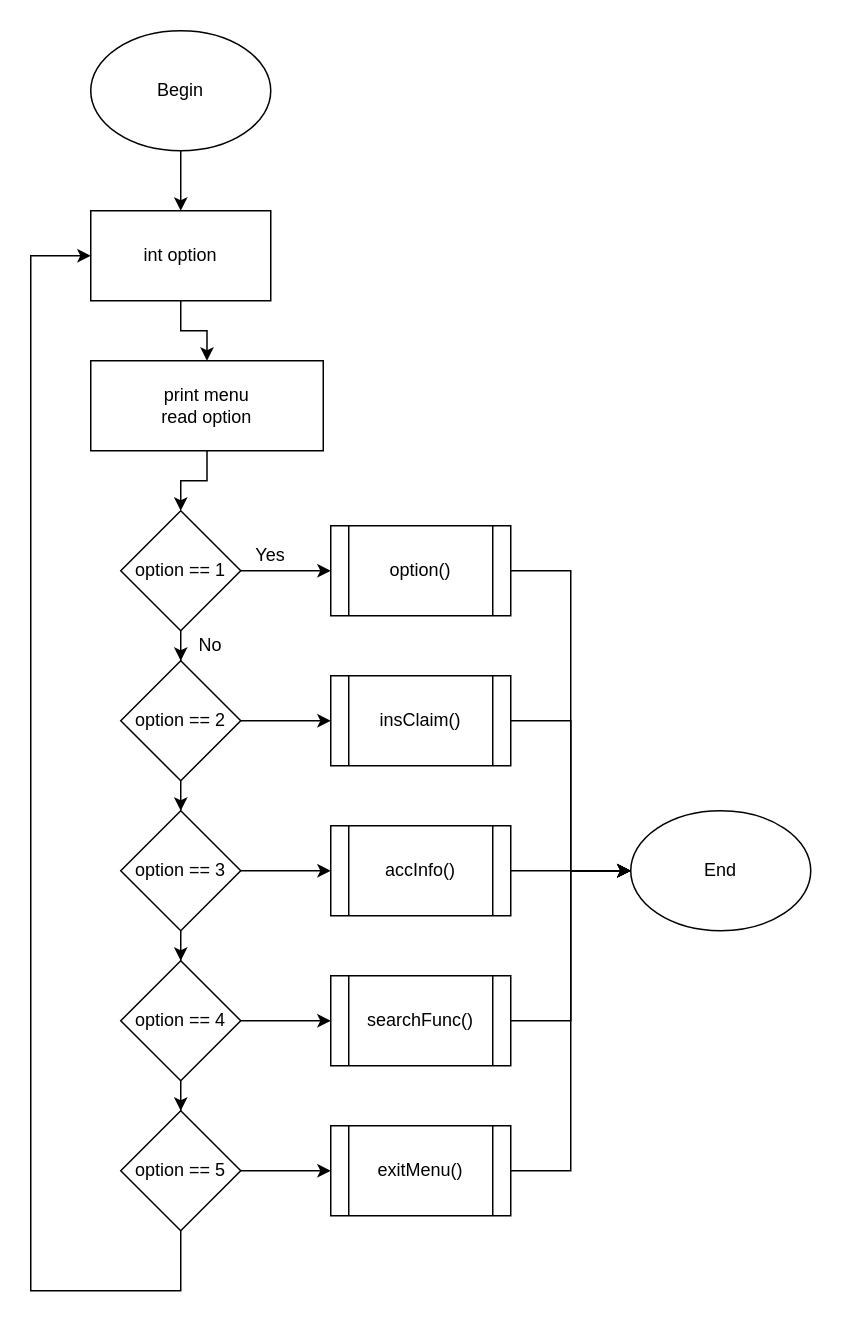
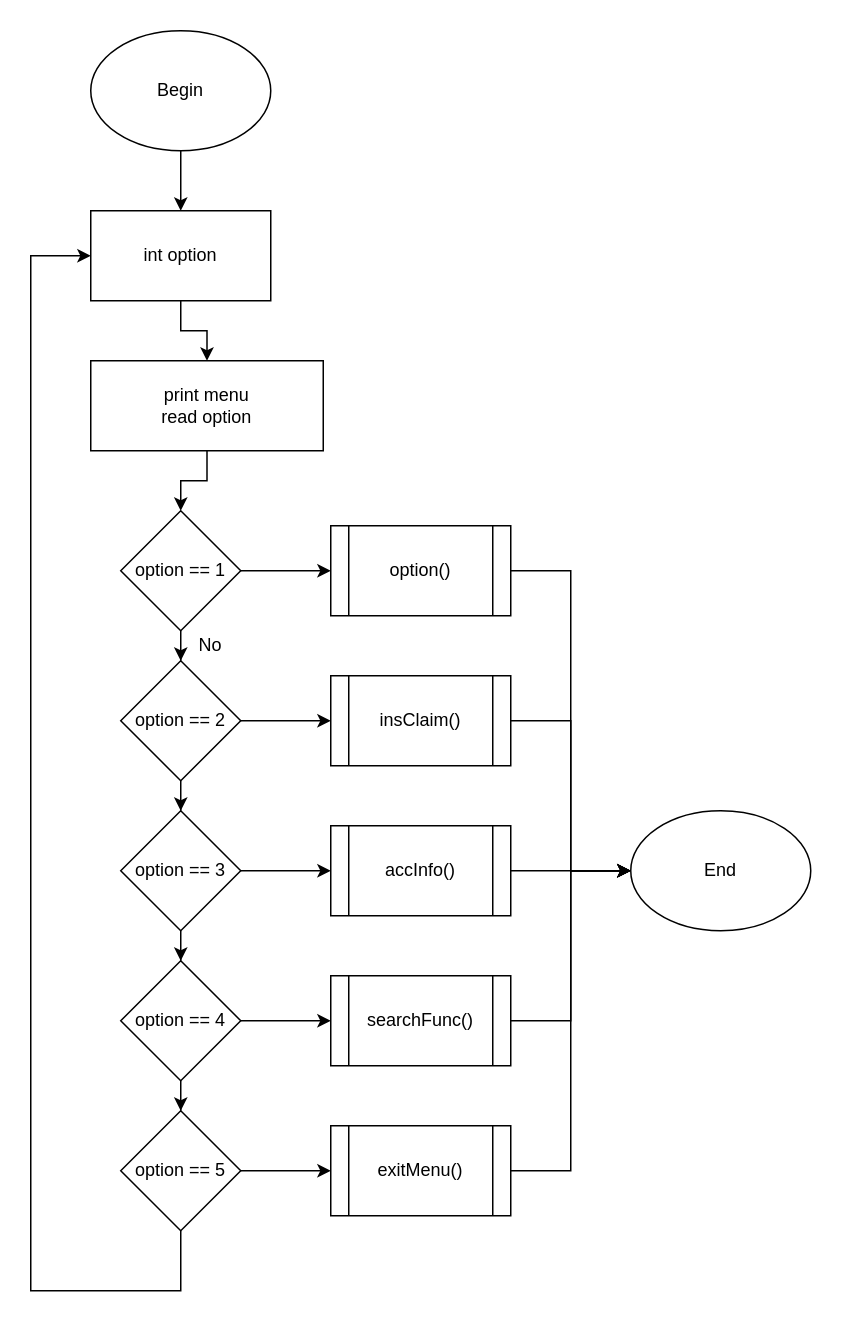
(271, 556) -> none
